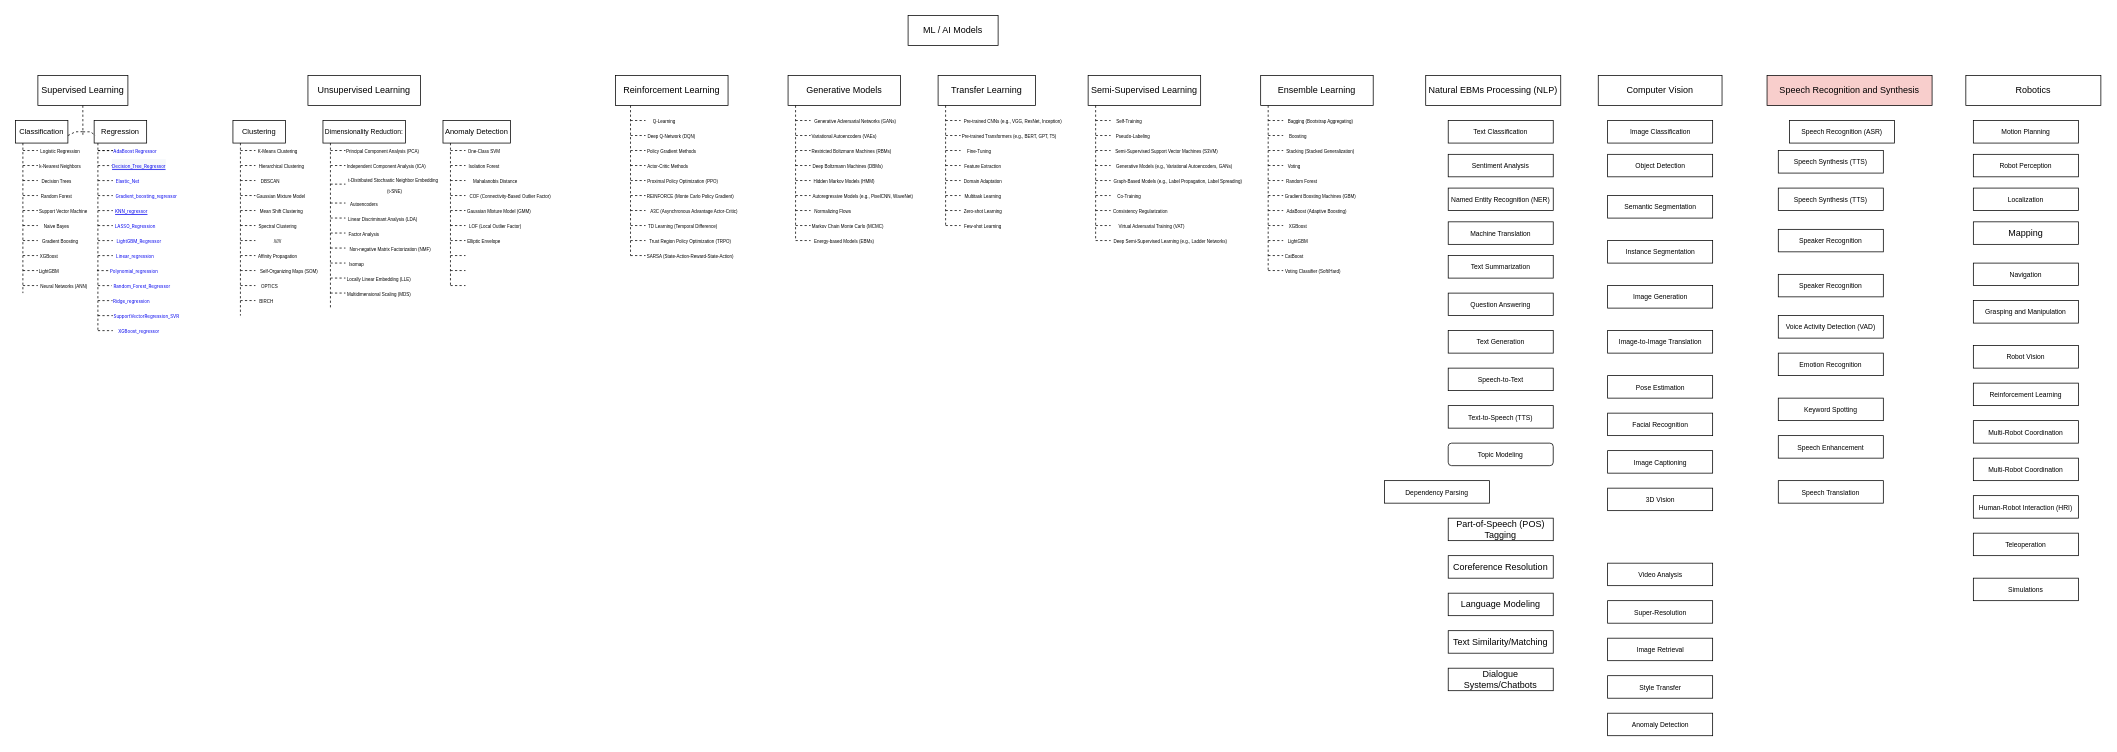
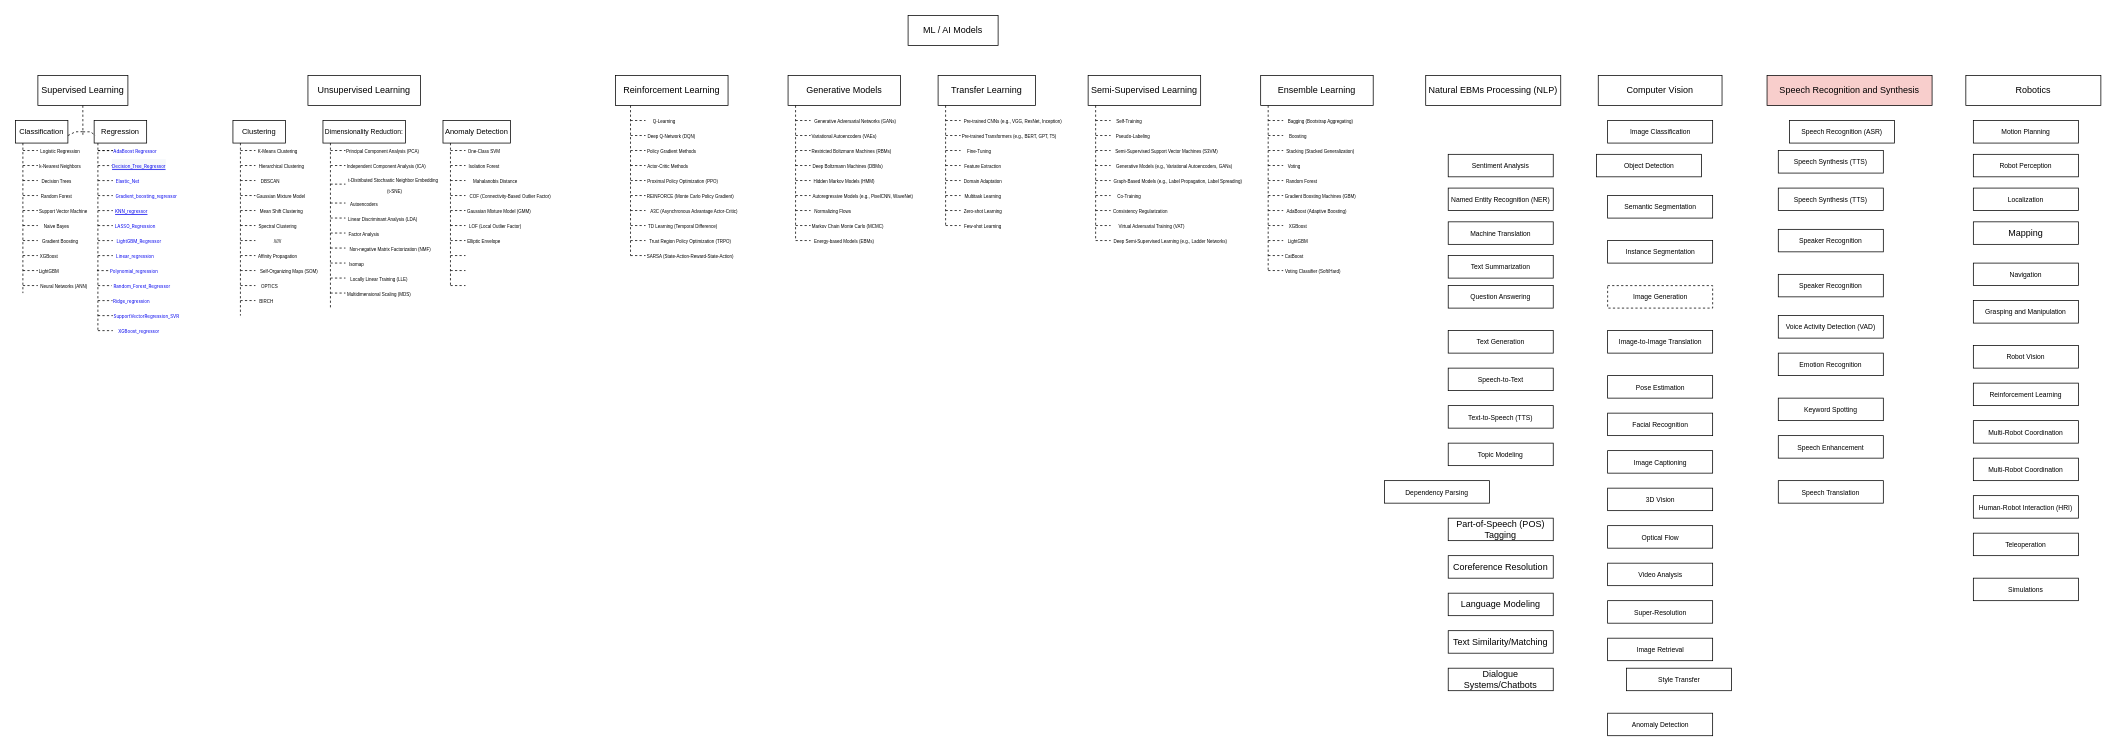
(1500, 132) -> none
(1660, 165) -> (1649, 165)
(379, 278) -> (379, 278)
(1660, 297) -> (1660, 297)
(1500, 304) -> (1500, 297)
(1500, 454) -> (1500, 454)
none -> (1660, 537)
(1660, 687) -> (1679, 679)
